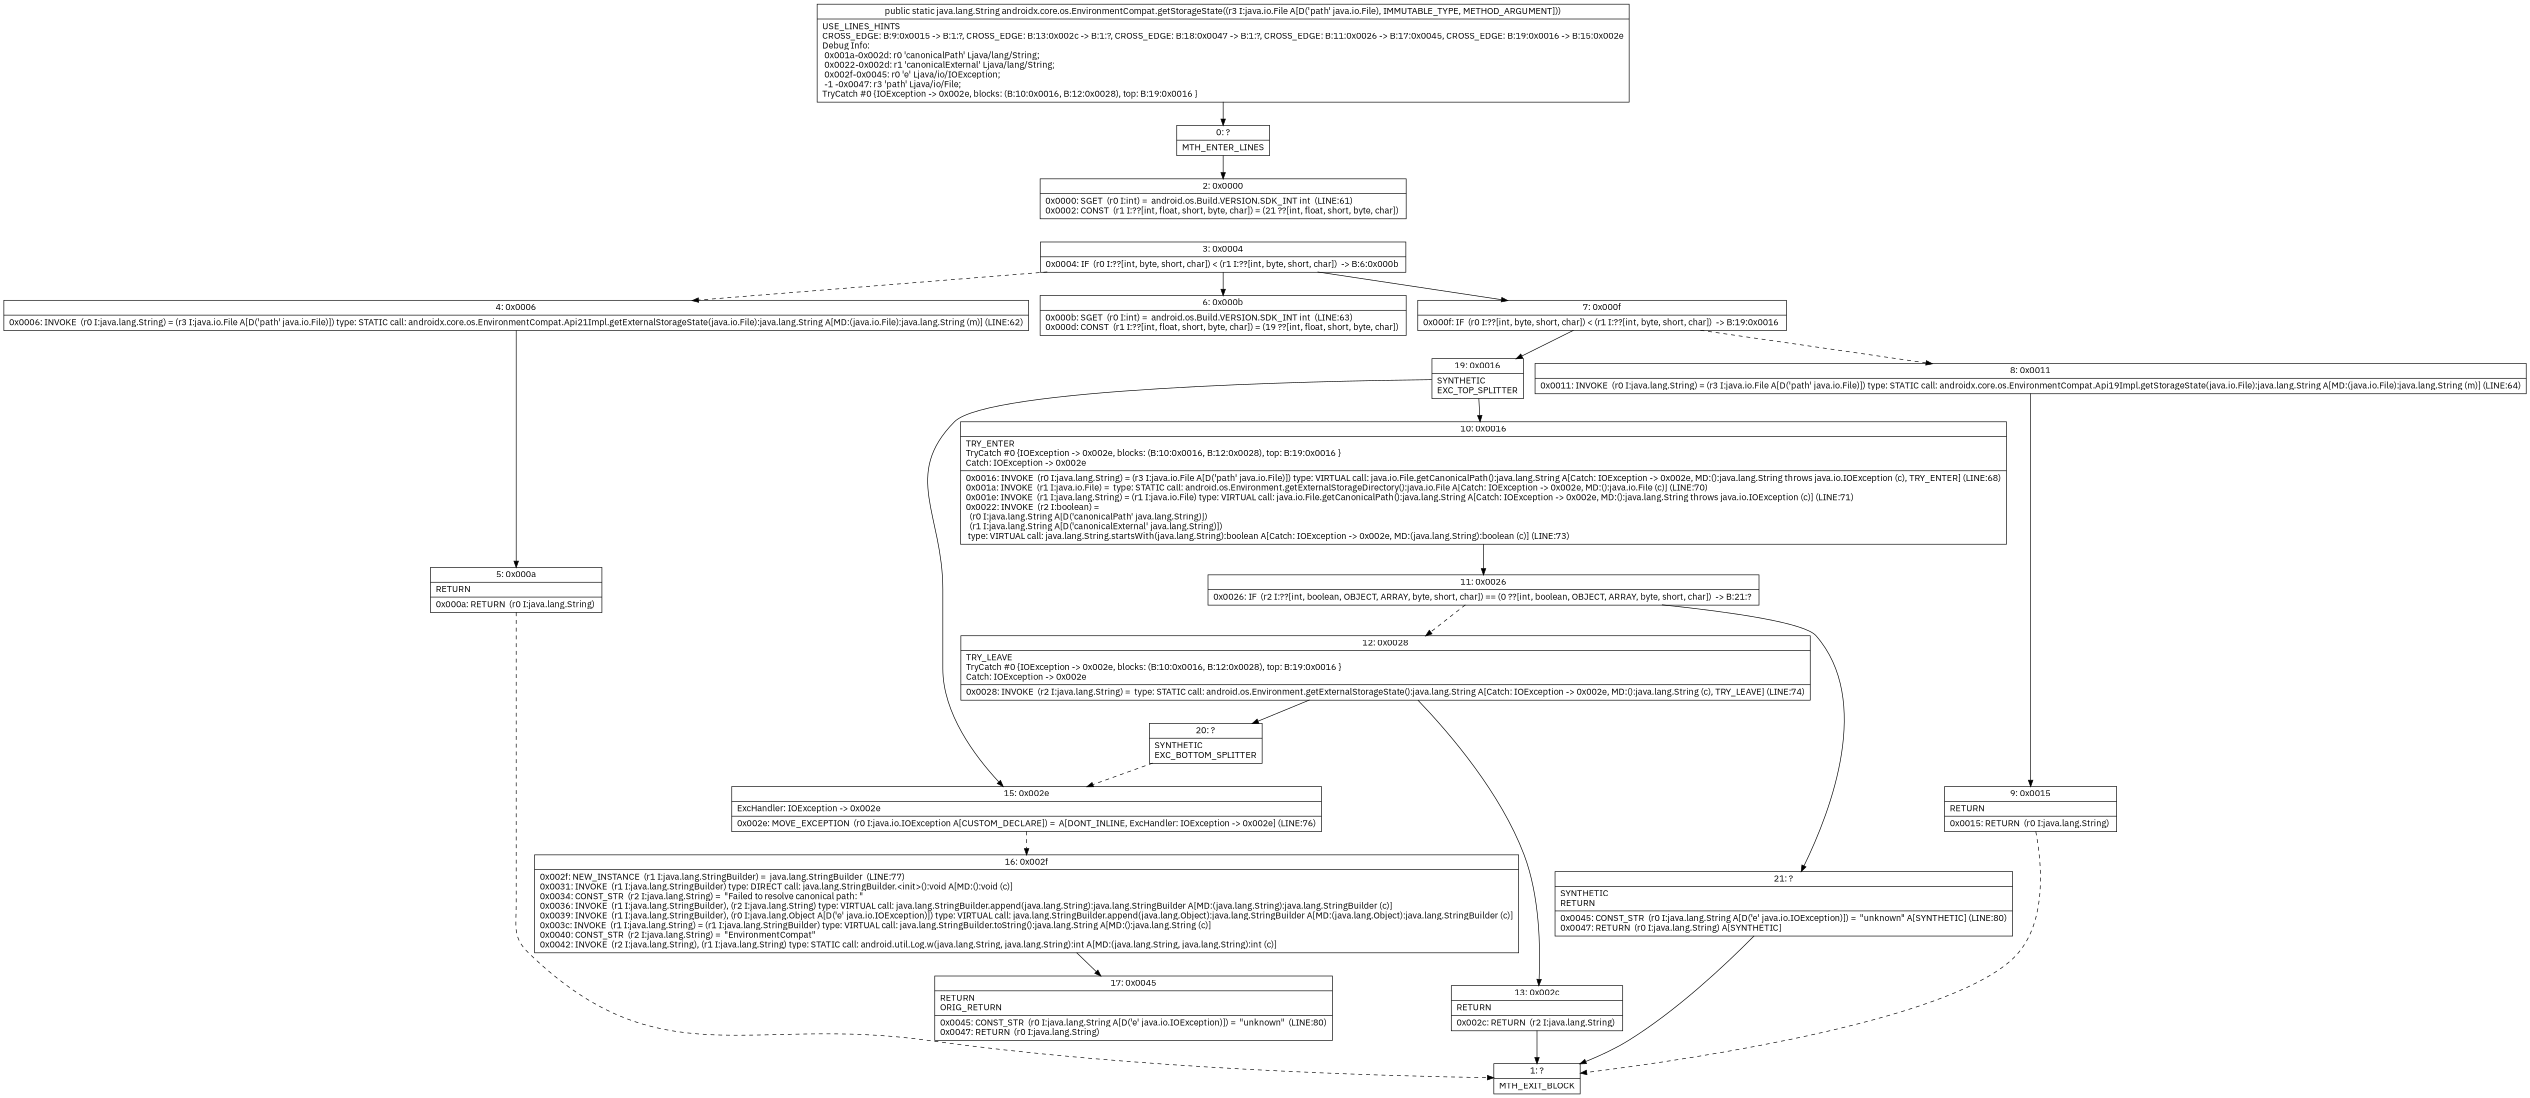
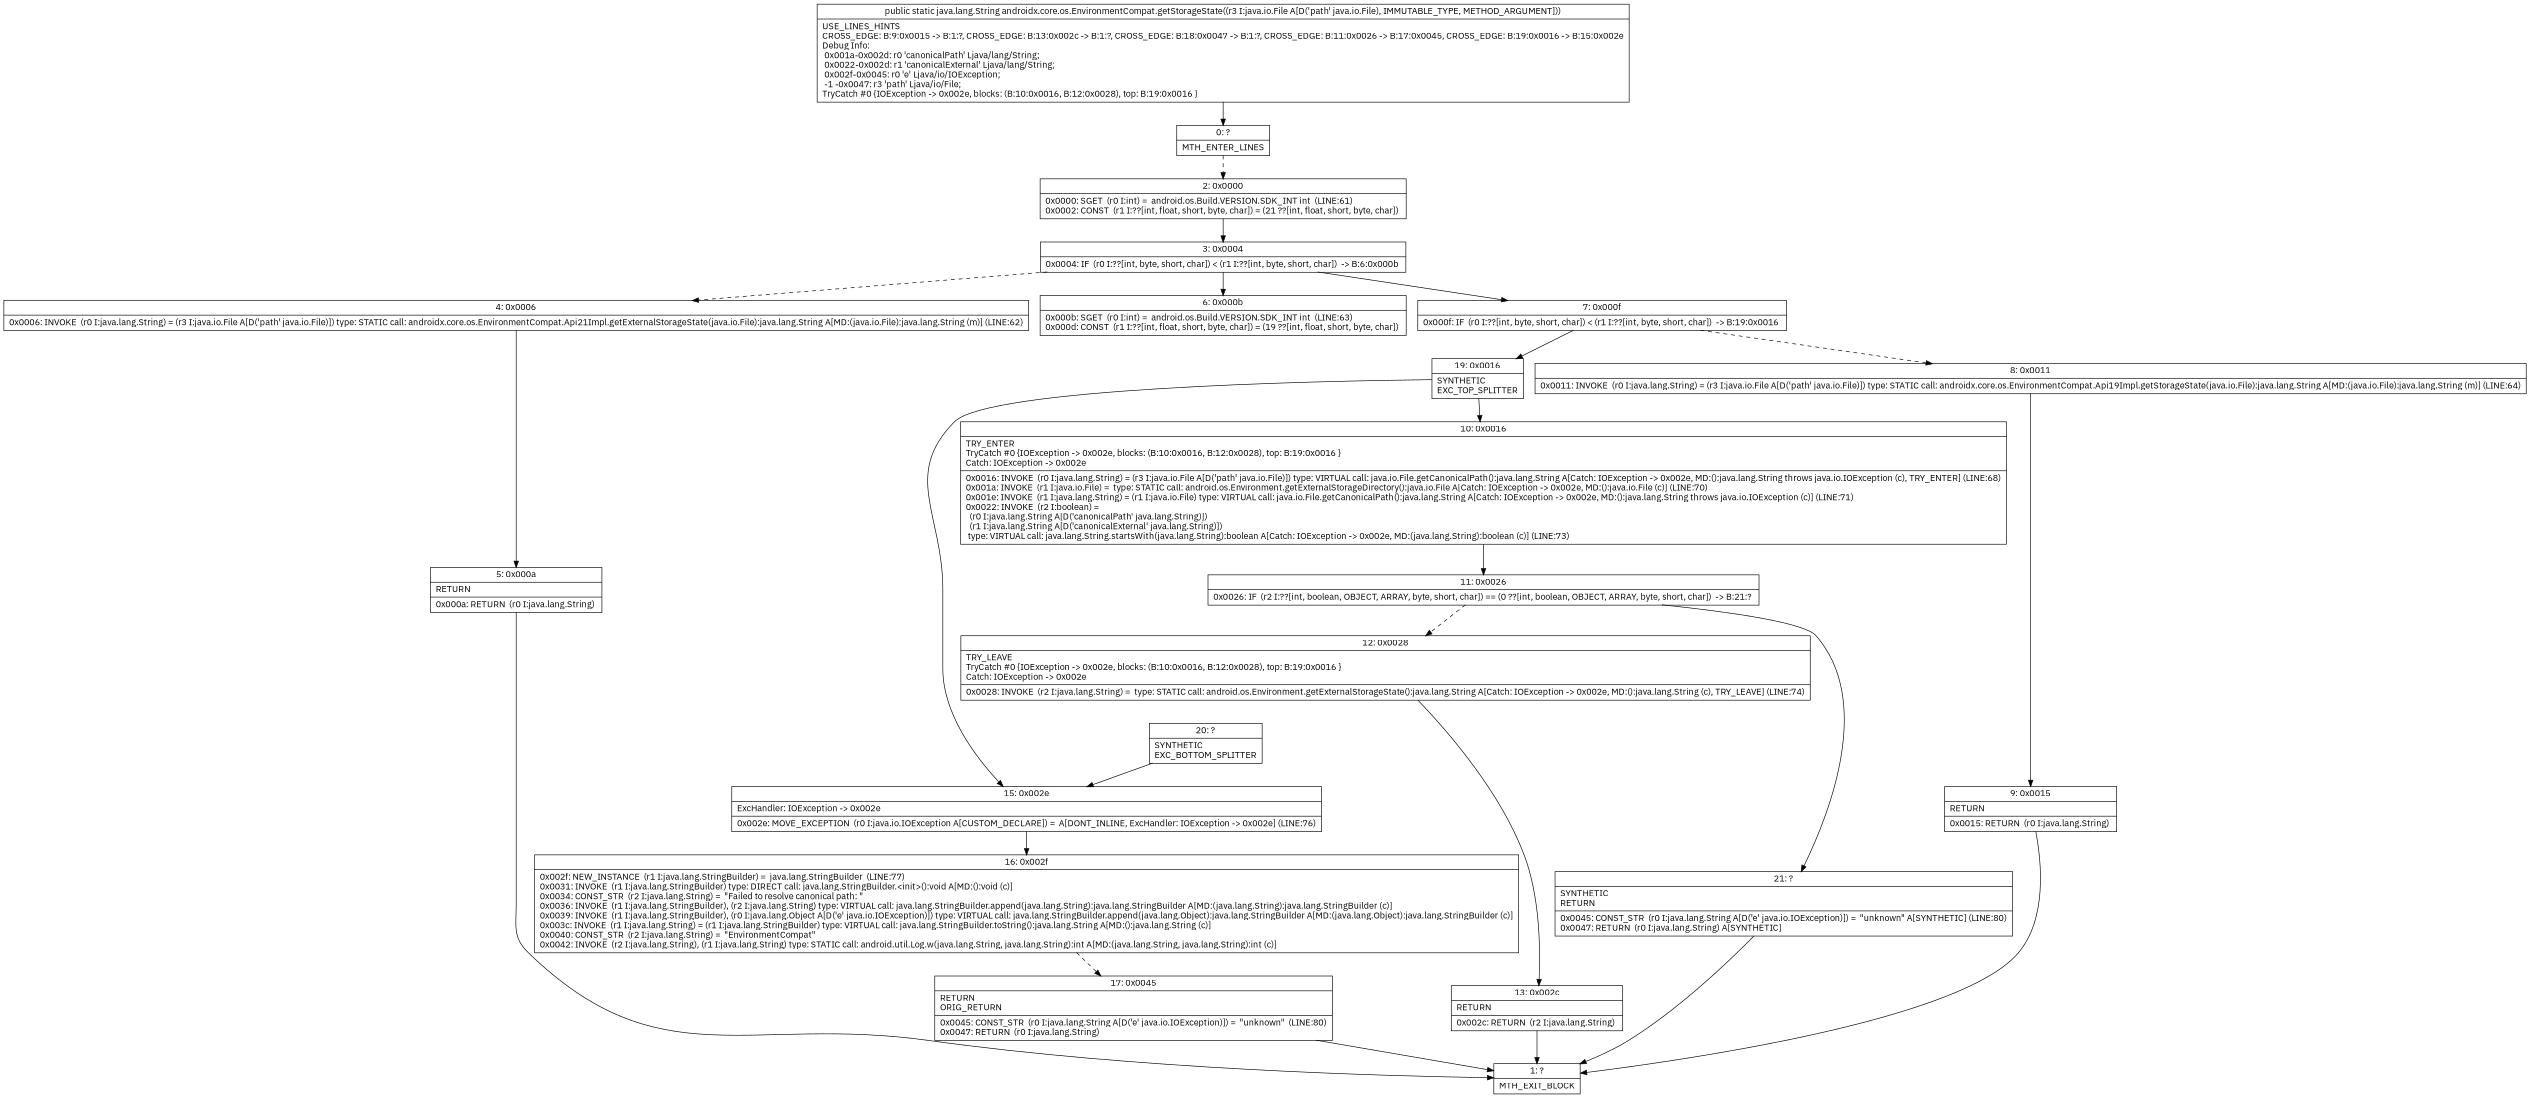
(1223, 164) -> (1223, 164)
none -> (1223, 227)
(1284, 711) -> none
(1123, 774) -> (1123, 774)
(1027, 840) -> (1027, 840)
(1086, 962) -> (1086, 962)
(1871, 1020) -> (1871, 1020)
(825, 1034) -> (825, 1034)
none -> (1402, 1055)
